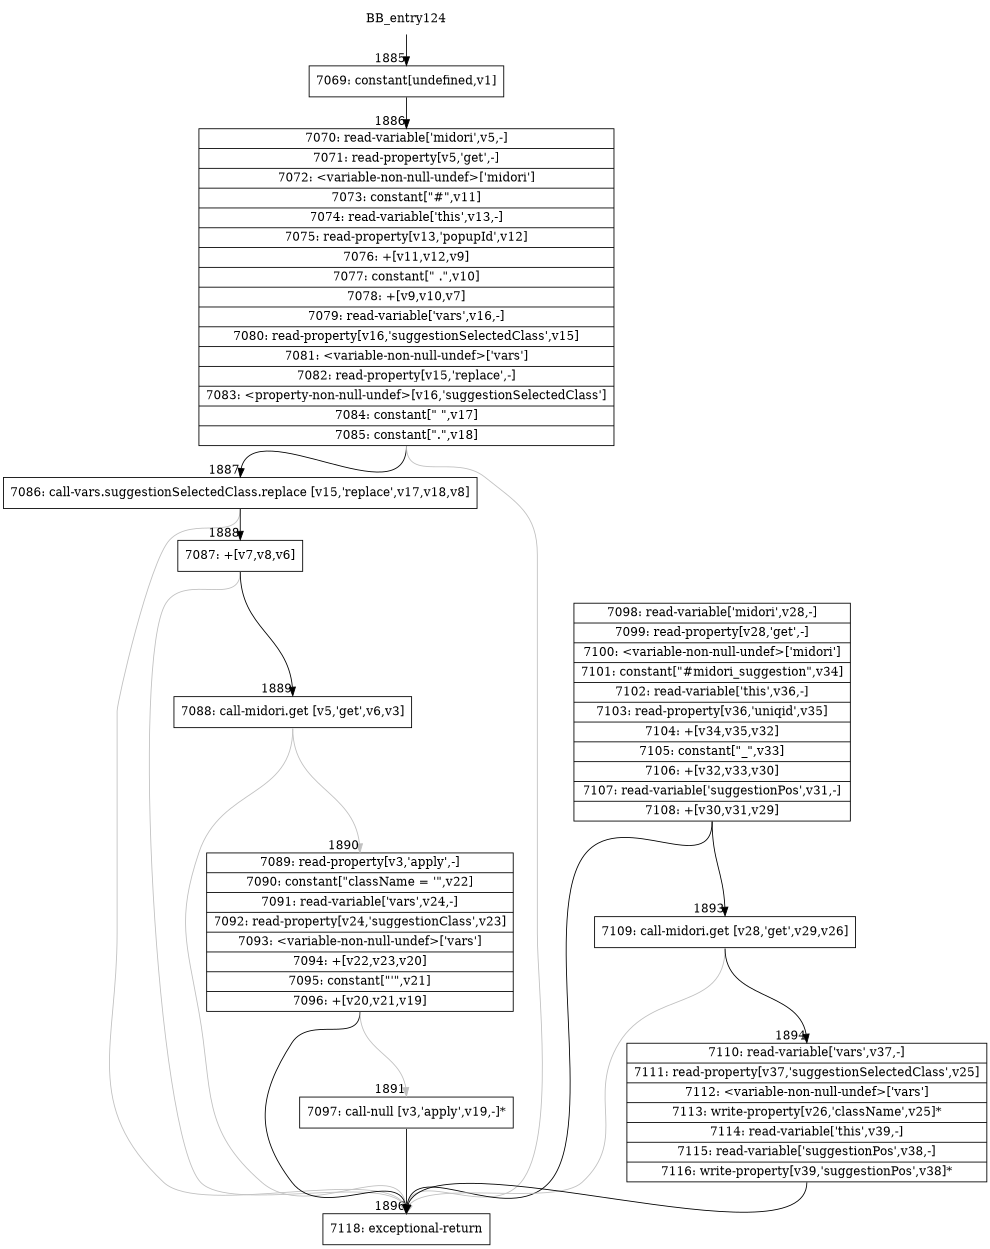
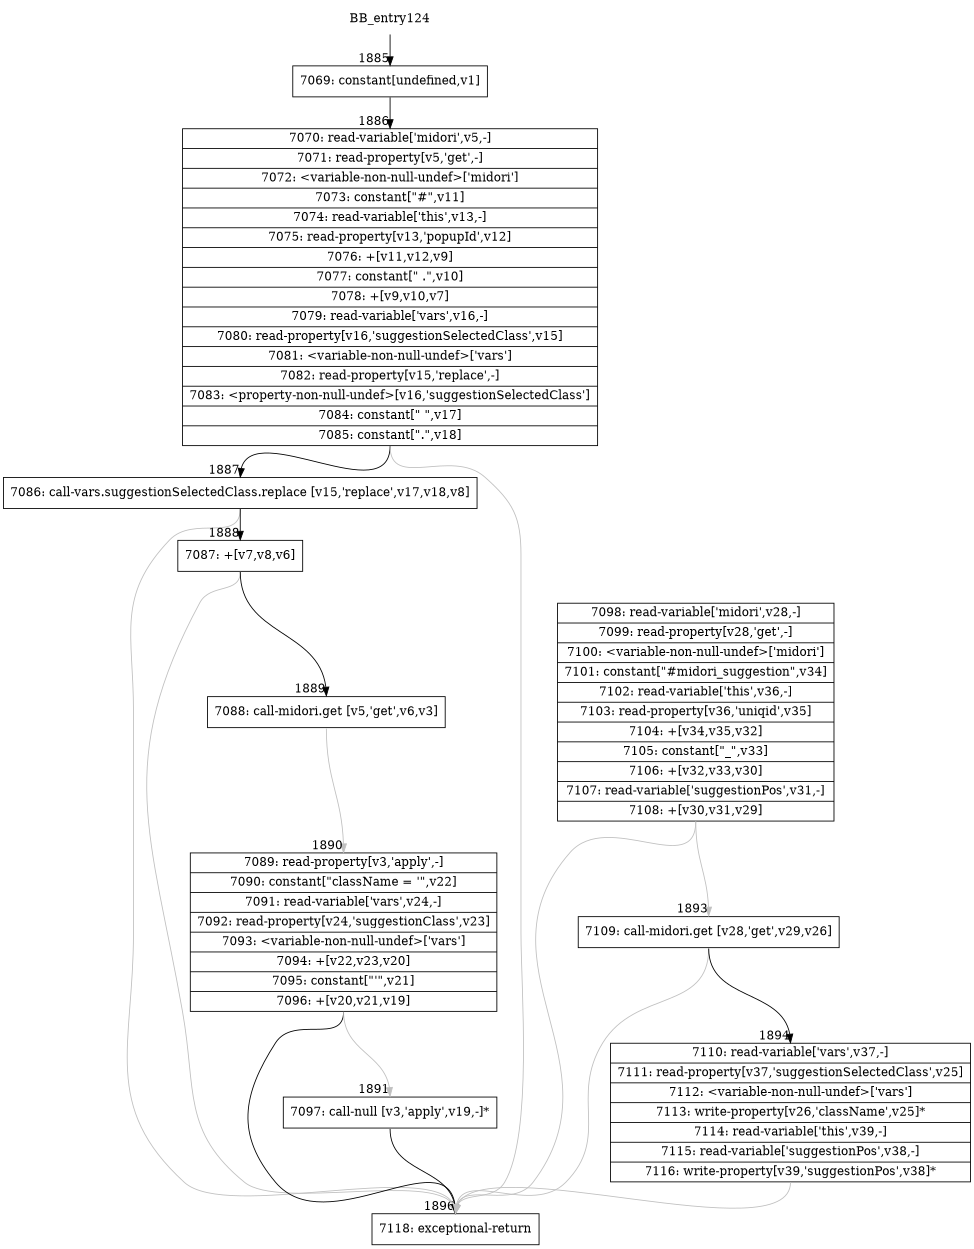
(718, 864) -> (701, 864)
(201, 1022) -> none
(568, 1023) -> (542, 986)
(611, 1198) -> (627, 1198)
